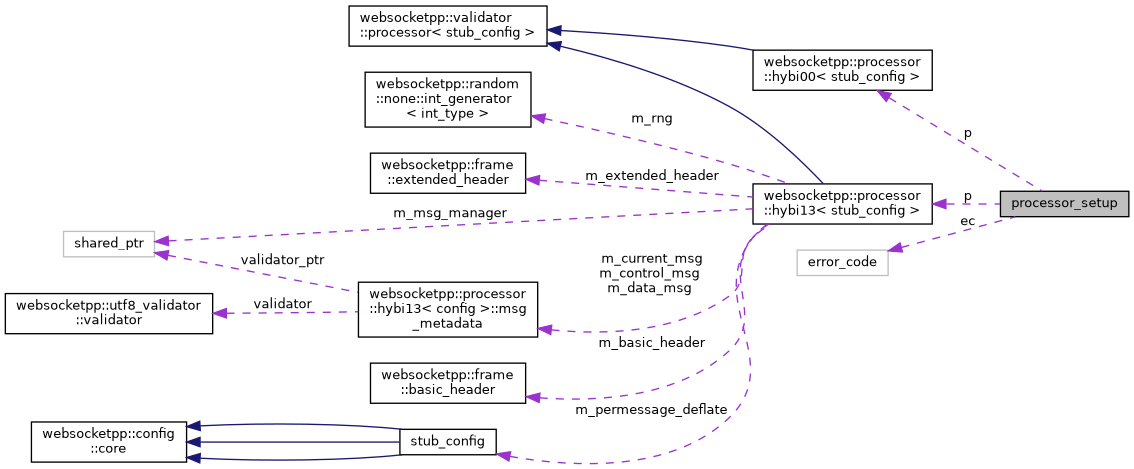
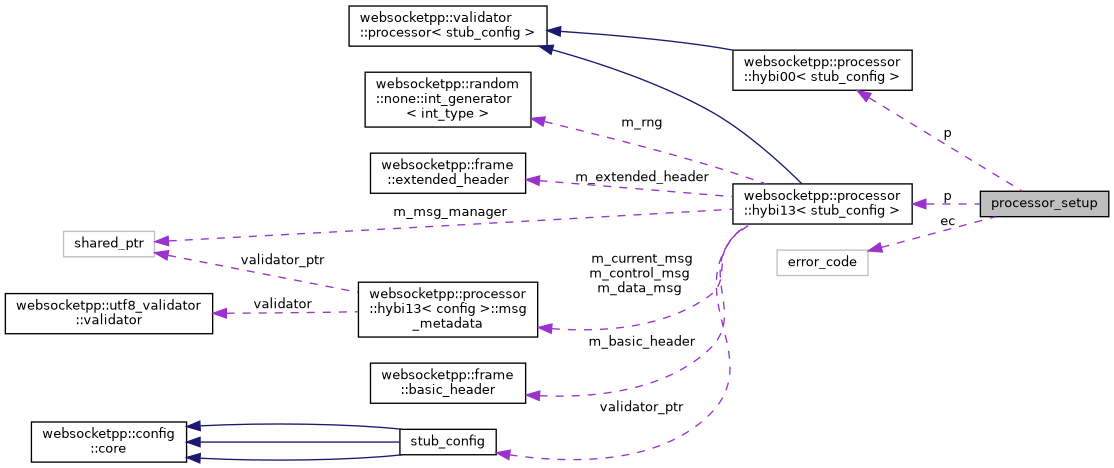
(650, 411) -> (640, 408)
